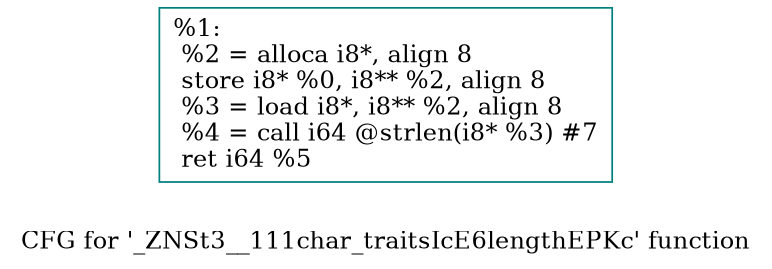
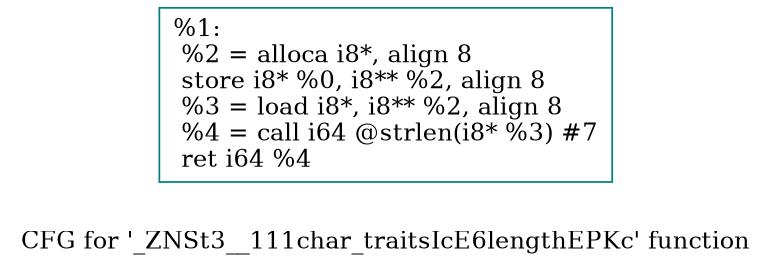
(243, 159) -> (243, 159)
